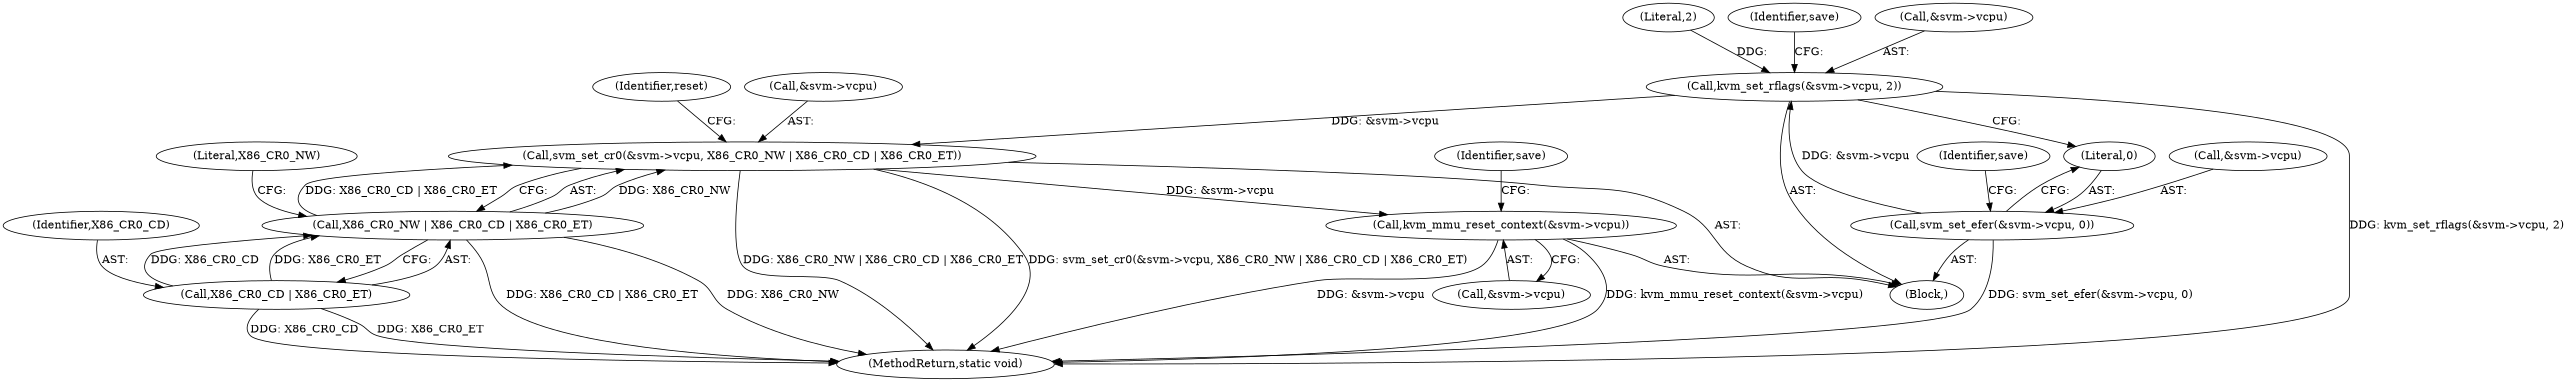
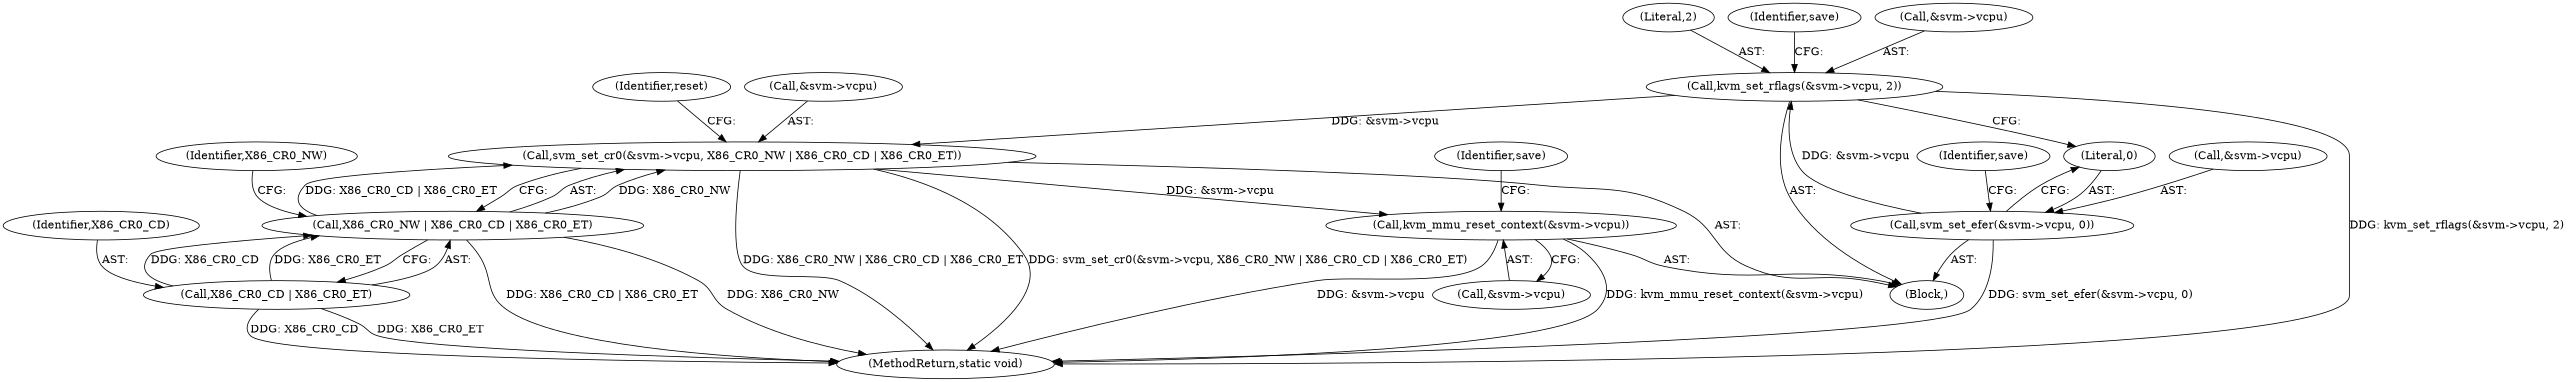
(1754, 52) -> (1754, 52)
(257, 156) -> (257, 156)
